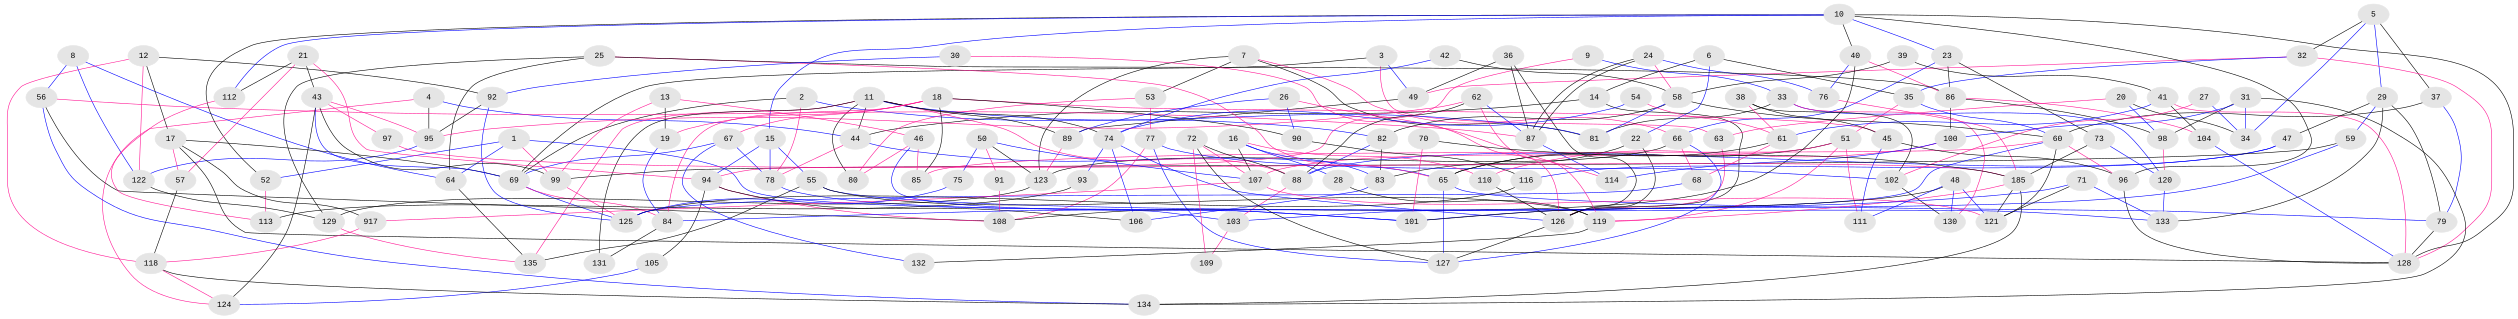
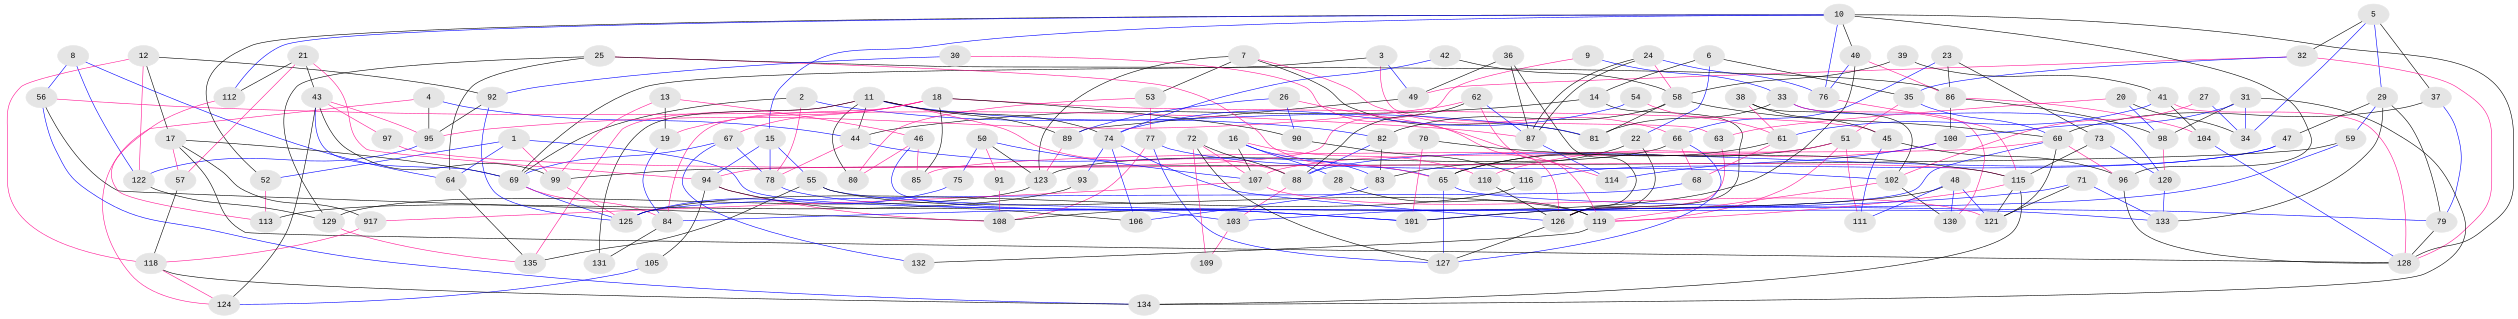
(1894, 34) -> (1831, 56)
(1634, 119) -> (1634, 119)
(2019, 180) -> (2019, 180)
none -> (1798, 194)
